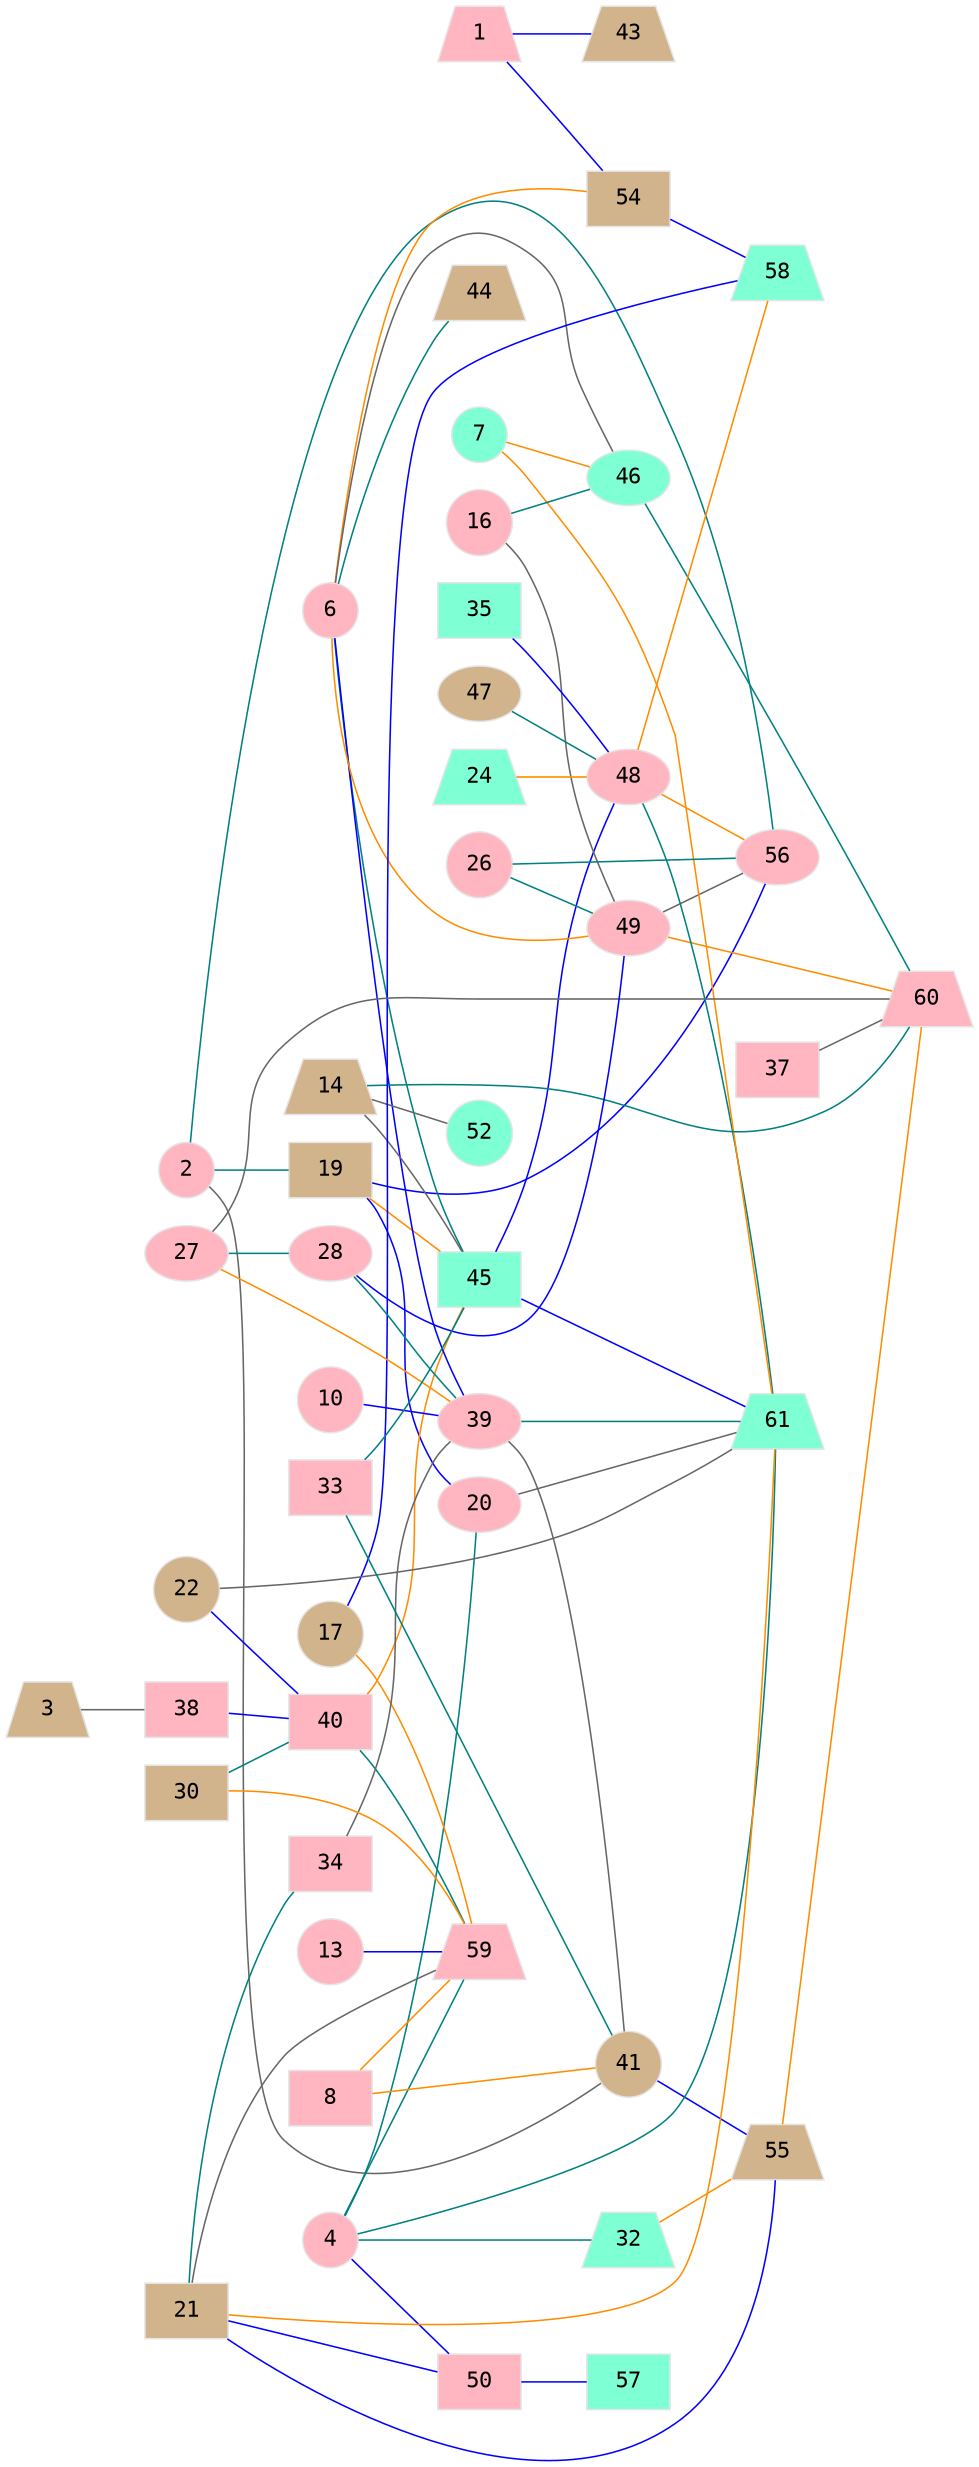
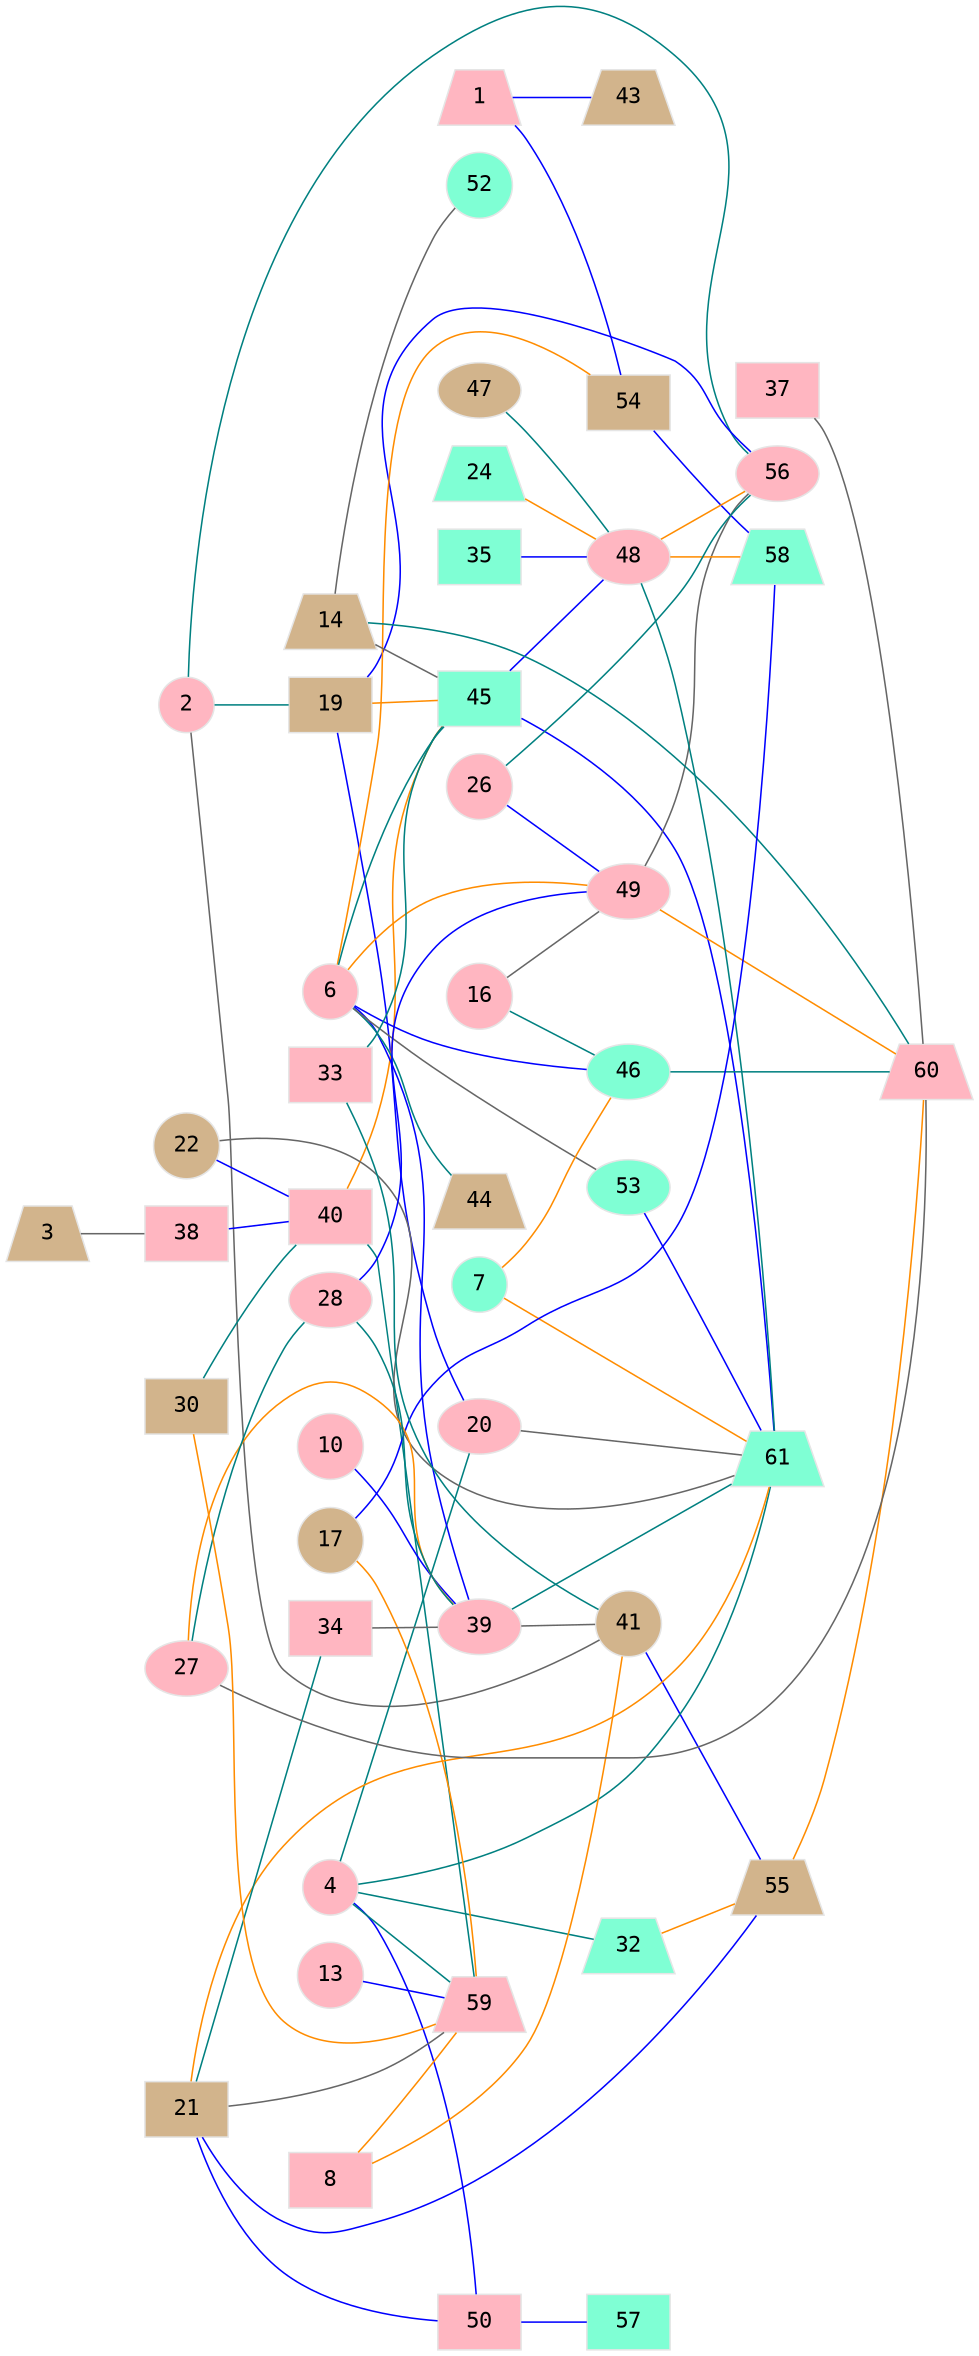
(425, 261) -> (467, 1052)
(552, 895) -> (553, 838)
none -> (628, 1187)
